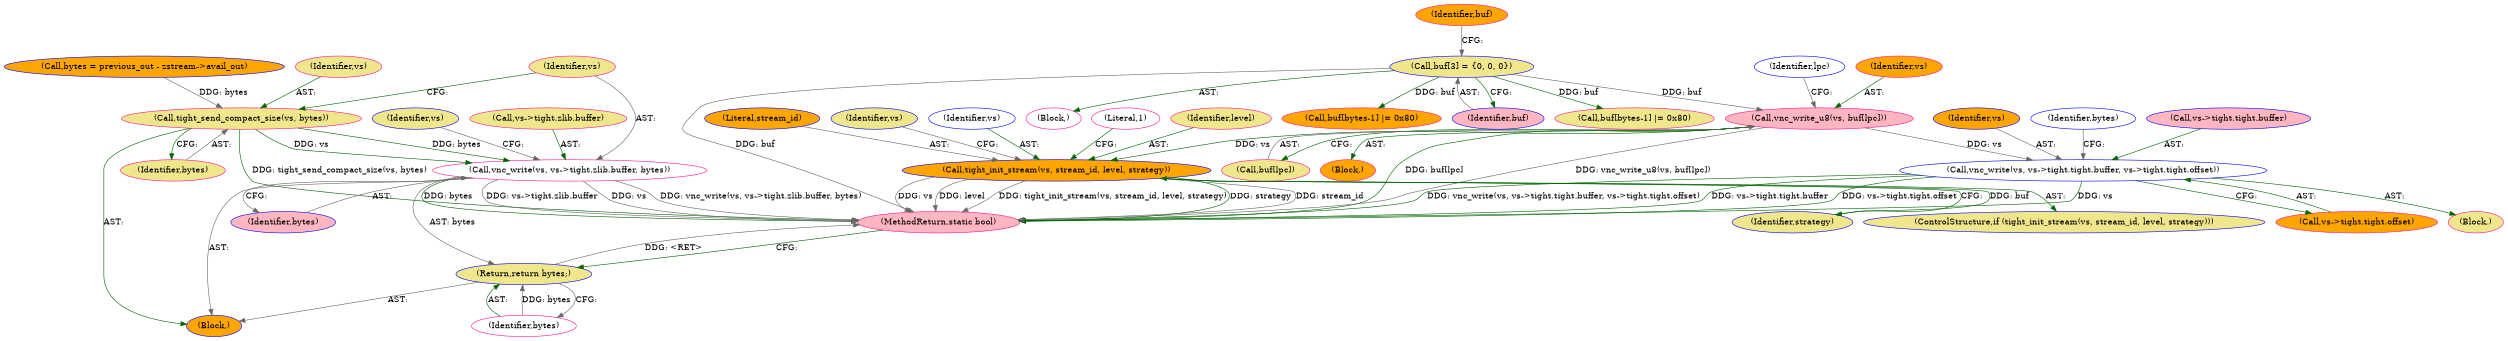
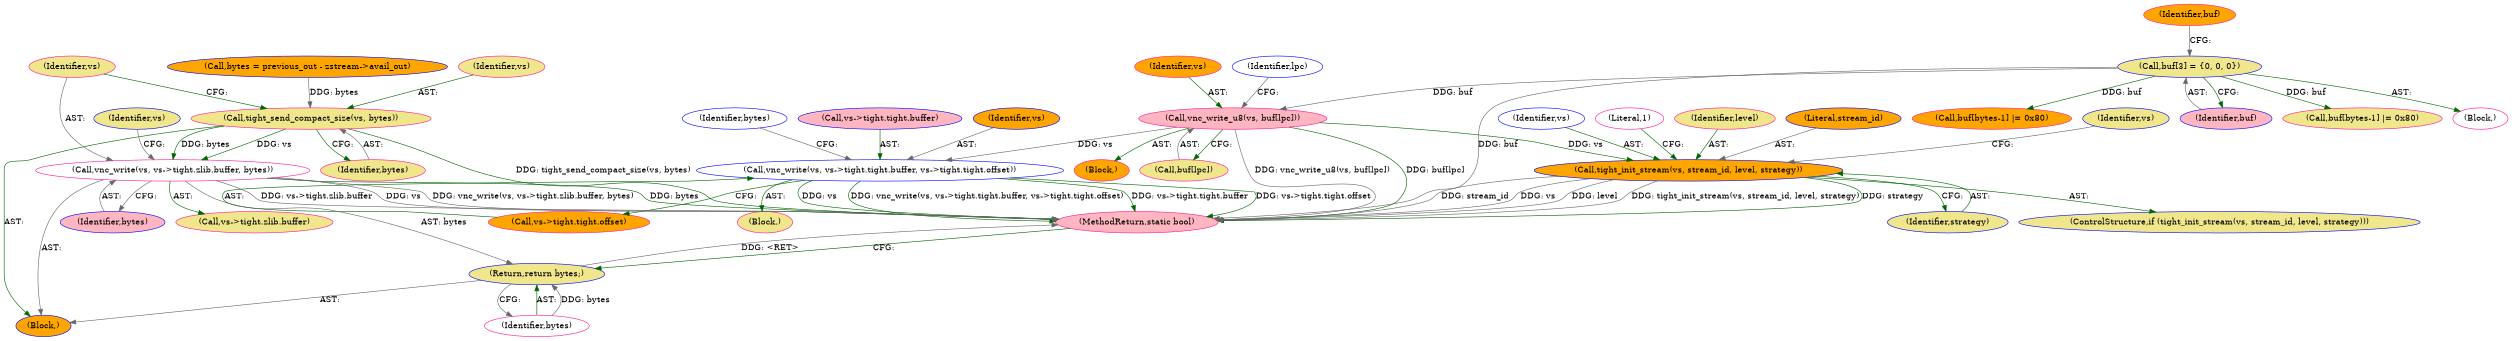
(558, 142) -> (176, 203)
(2010, 196) -> (1982, 196)
